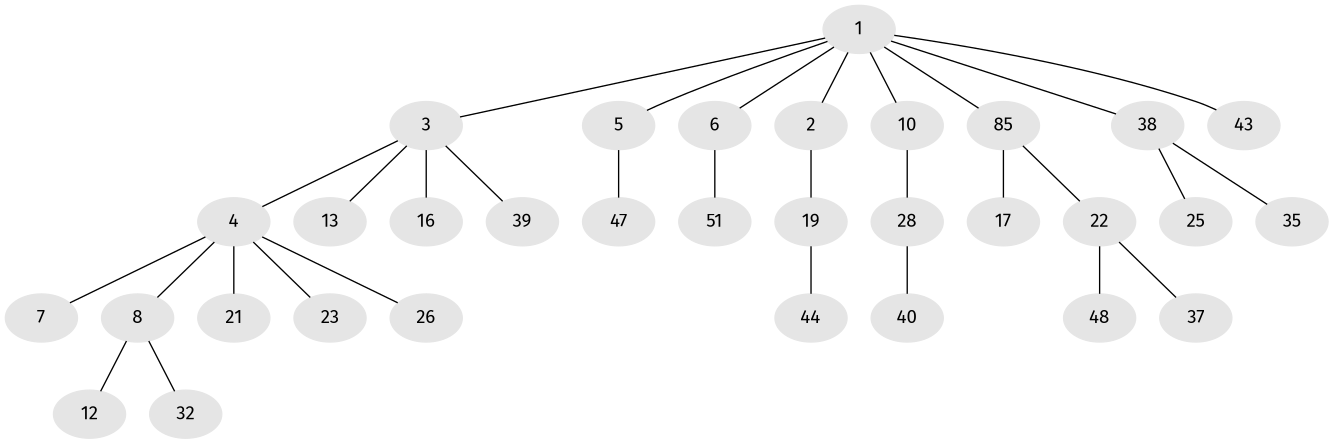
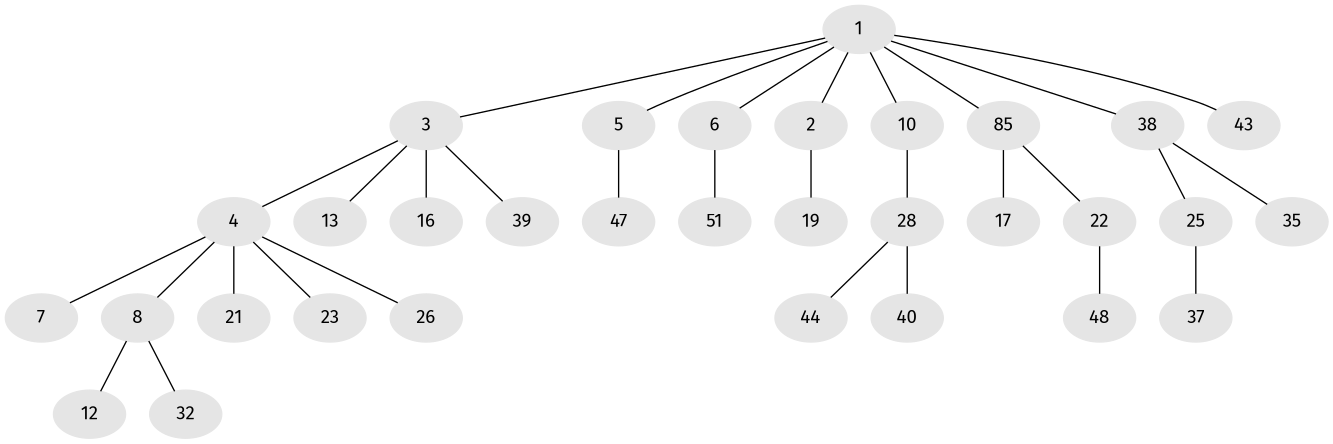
(811, 270) -> (859, 270)
(1148, 270) -> (1196, 270)
